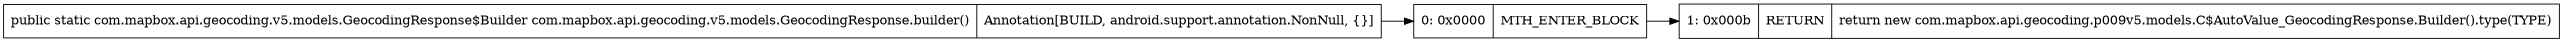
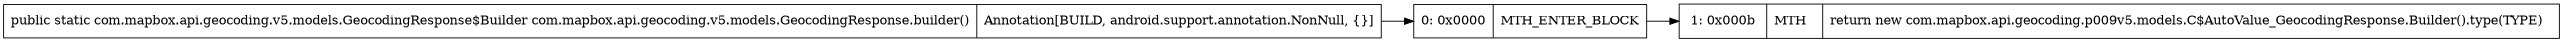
(1795, 21) -> (1790, 21)
